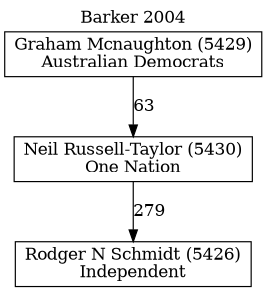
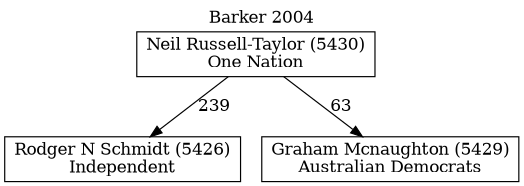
(133, 101) -> (318, 103)
(150, 212) -> (215, 107)
